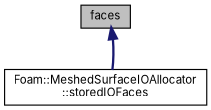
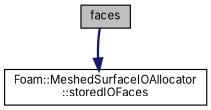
(113, 55) -> (98, 43)
